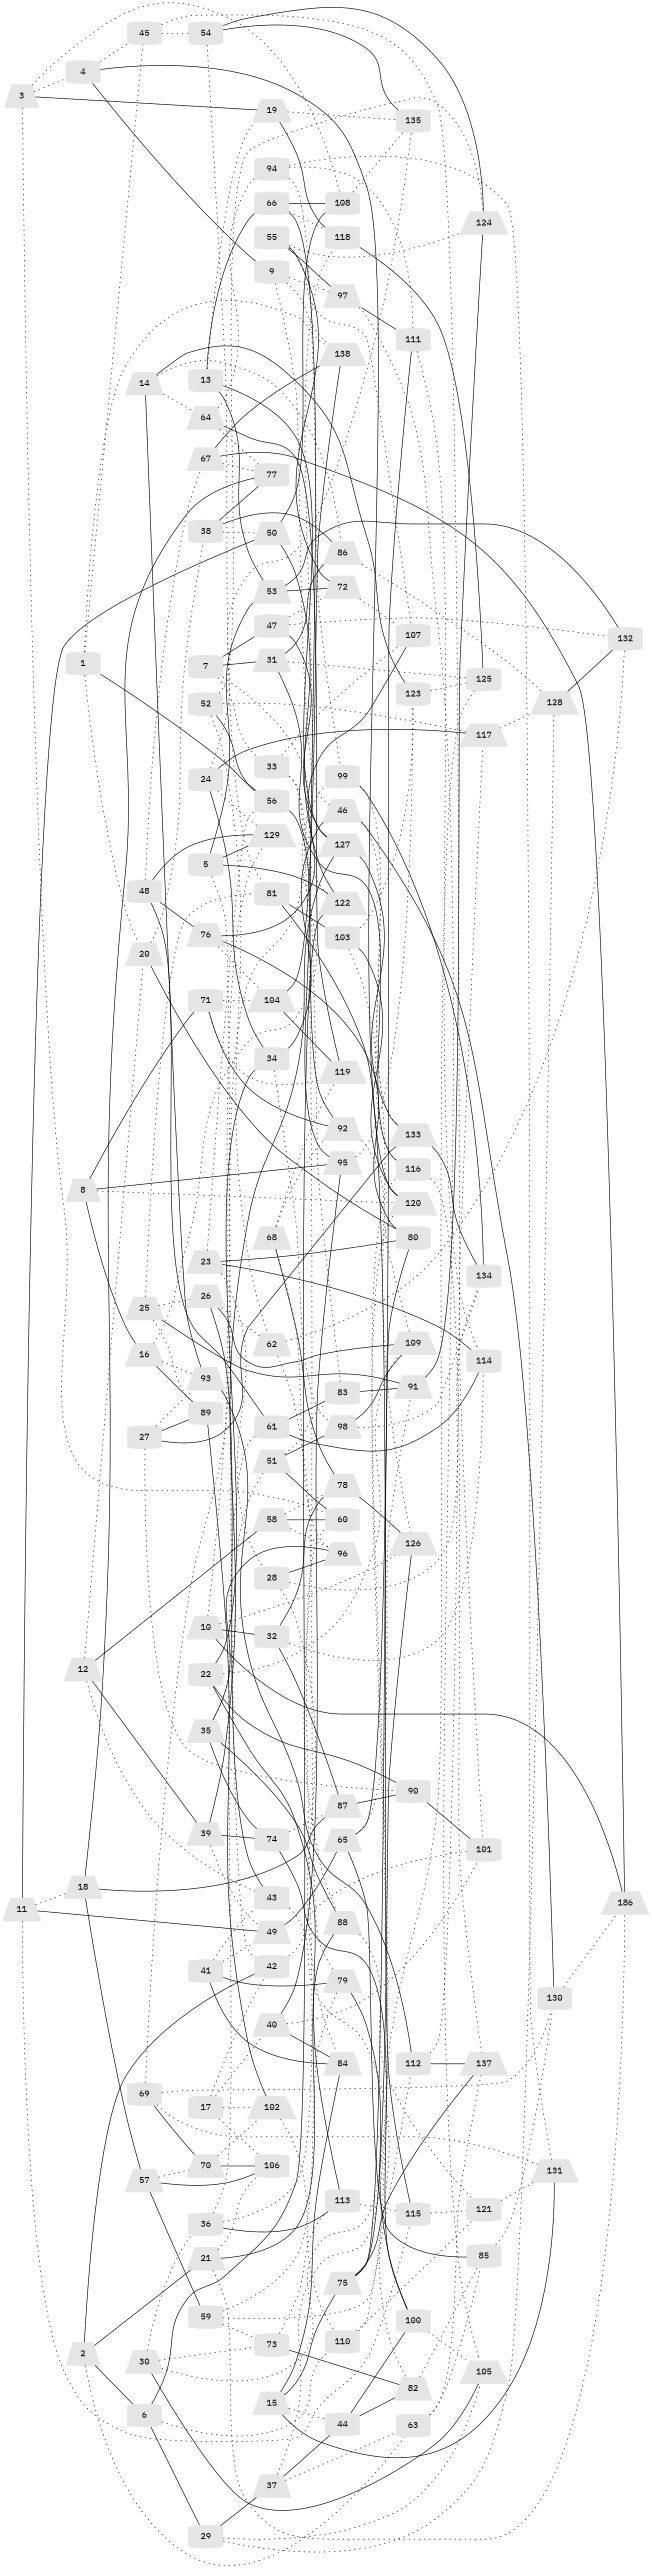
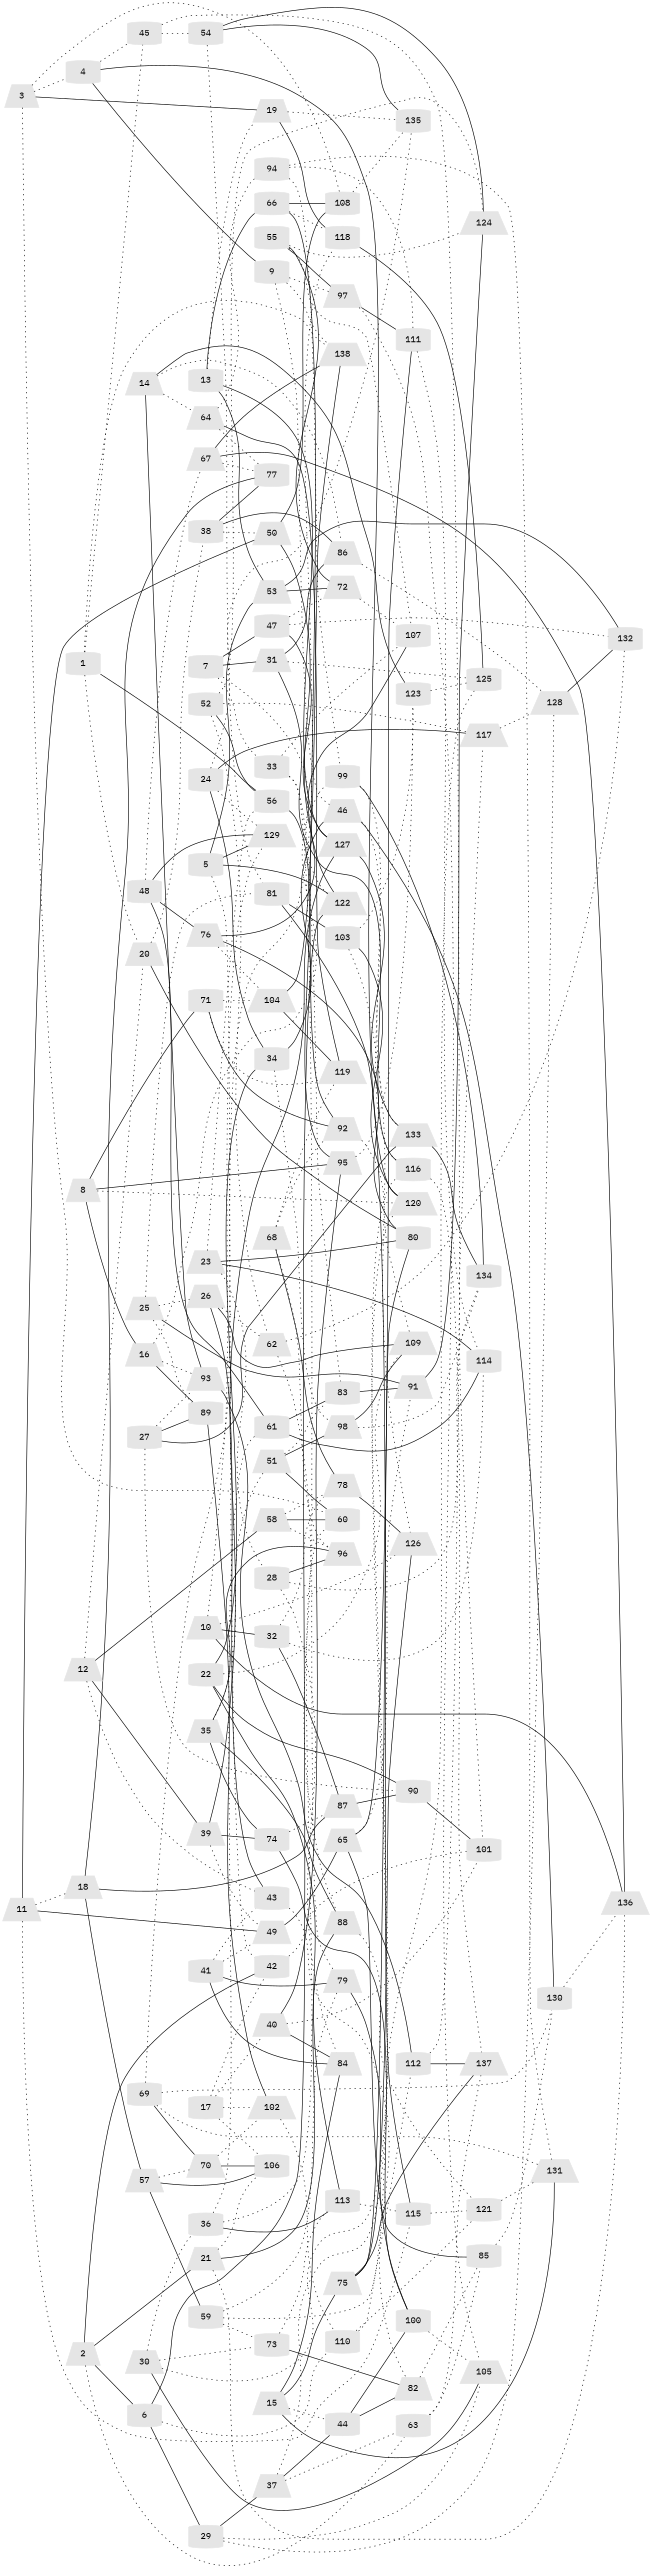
(297, 1591) -> (297, 1591)
(625, 1903) -> (625, 1903)
